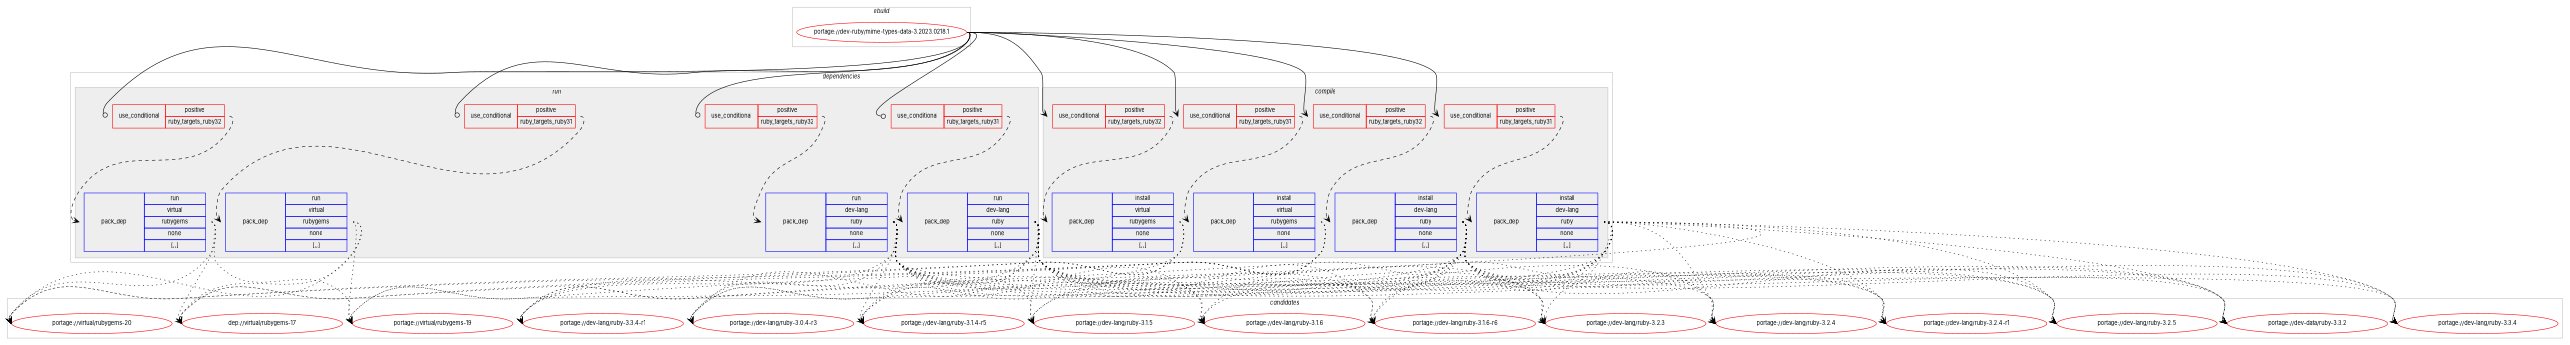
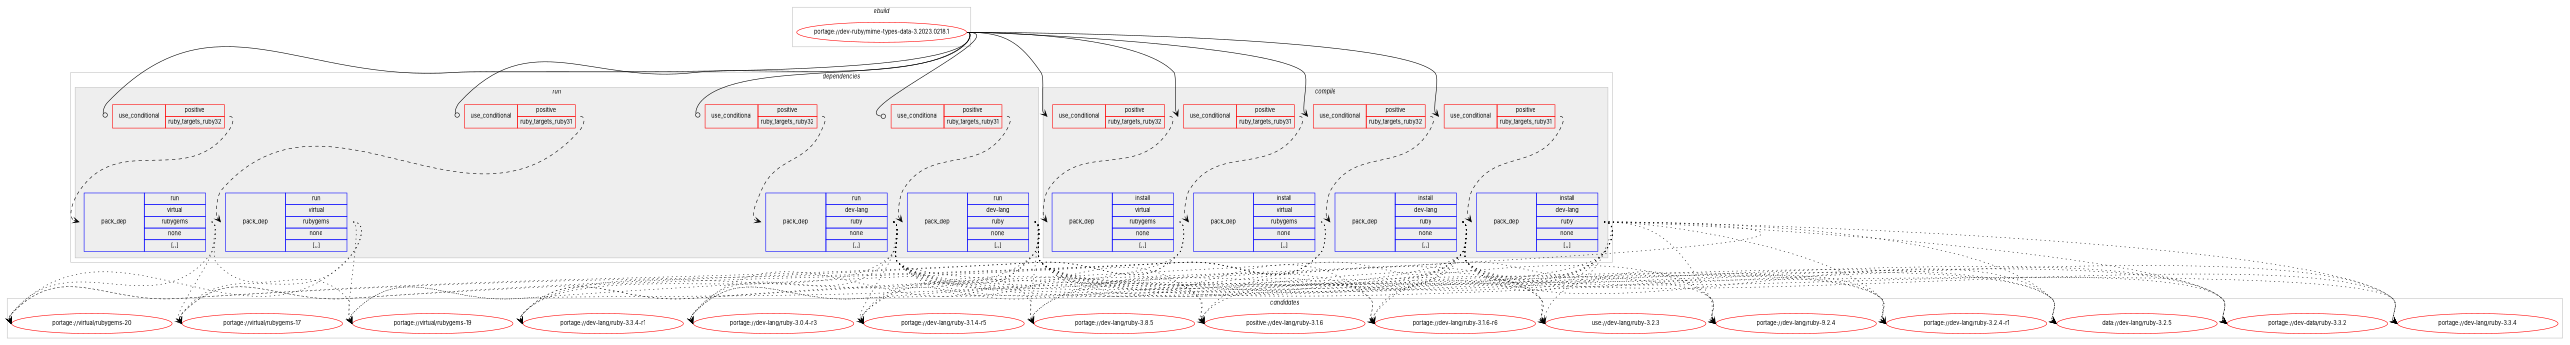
(262, 324) -> (262, 324)
(1114, 324) -> (1114, 324)
(1285, 324) -> (1285, 324)
(1626, 324) -> (1626, 324)
(1796, 324) -> (1796, 324)
(2137, 324) -> (2137, 324)
